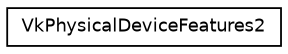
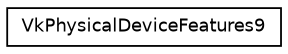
(144, 27) -> (144, 27)
